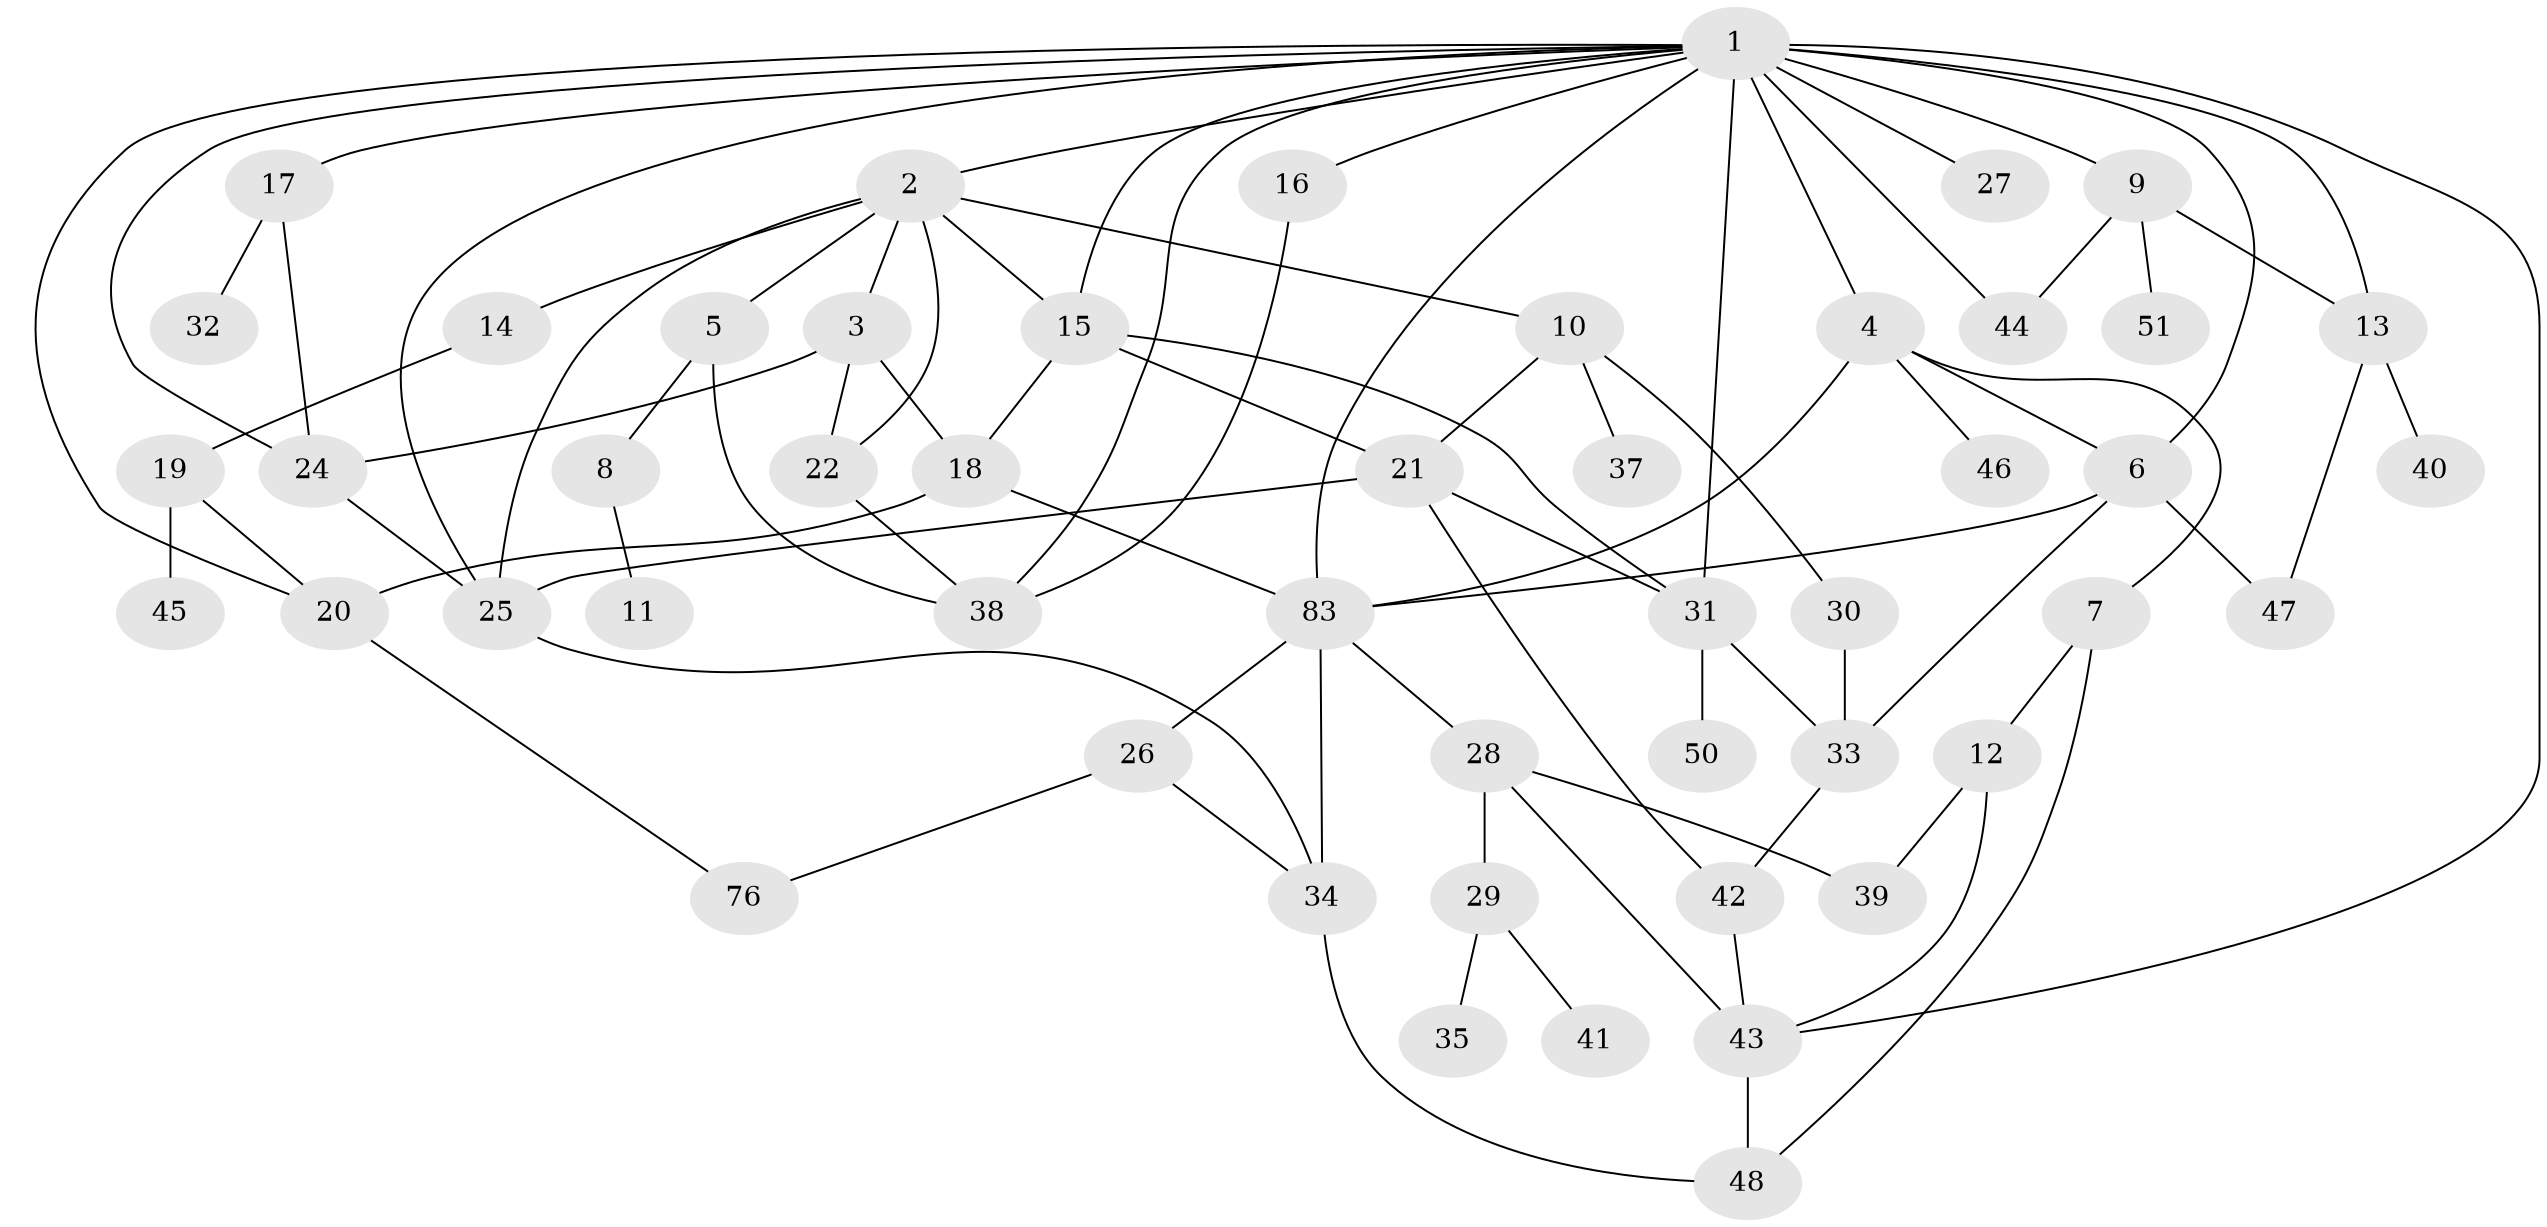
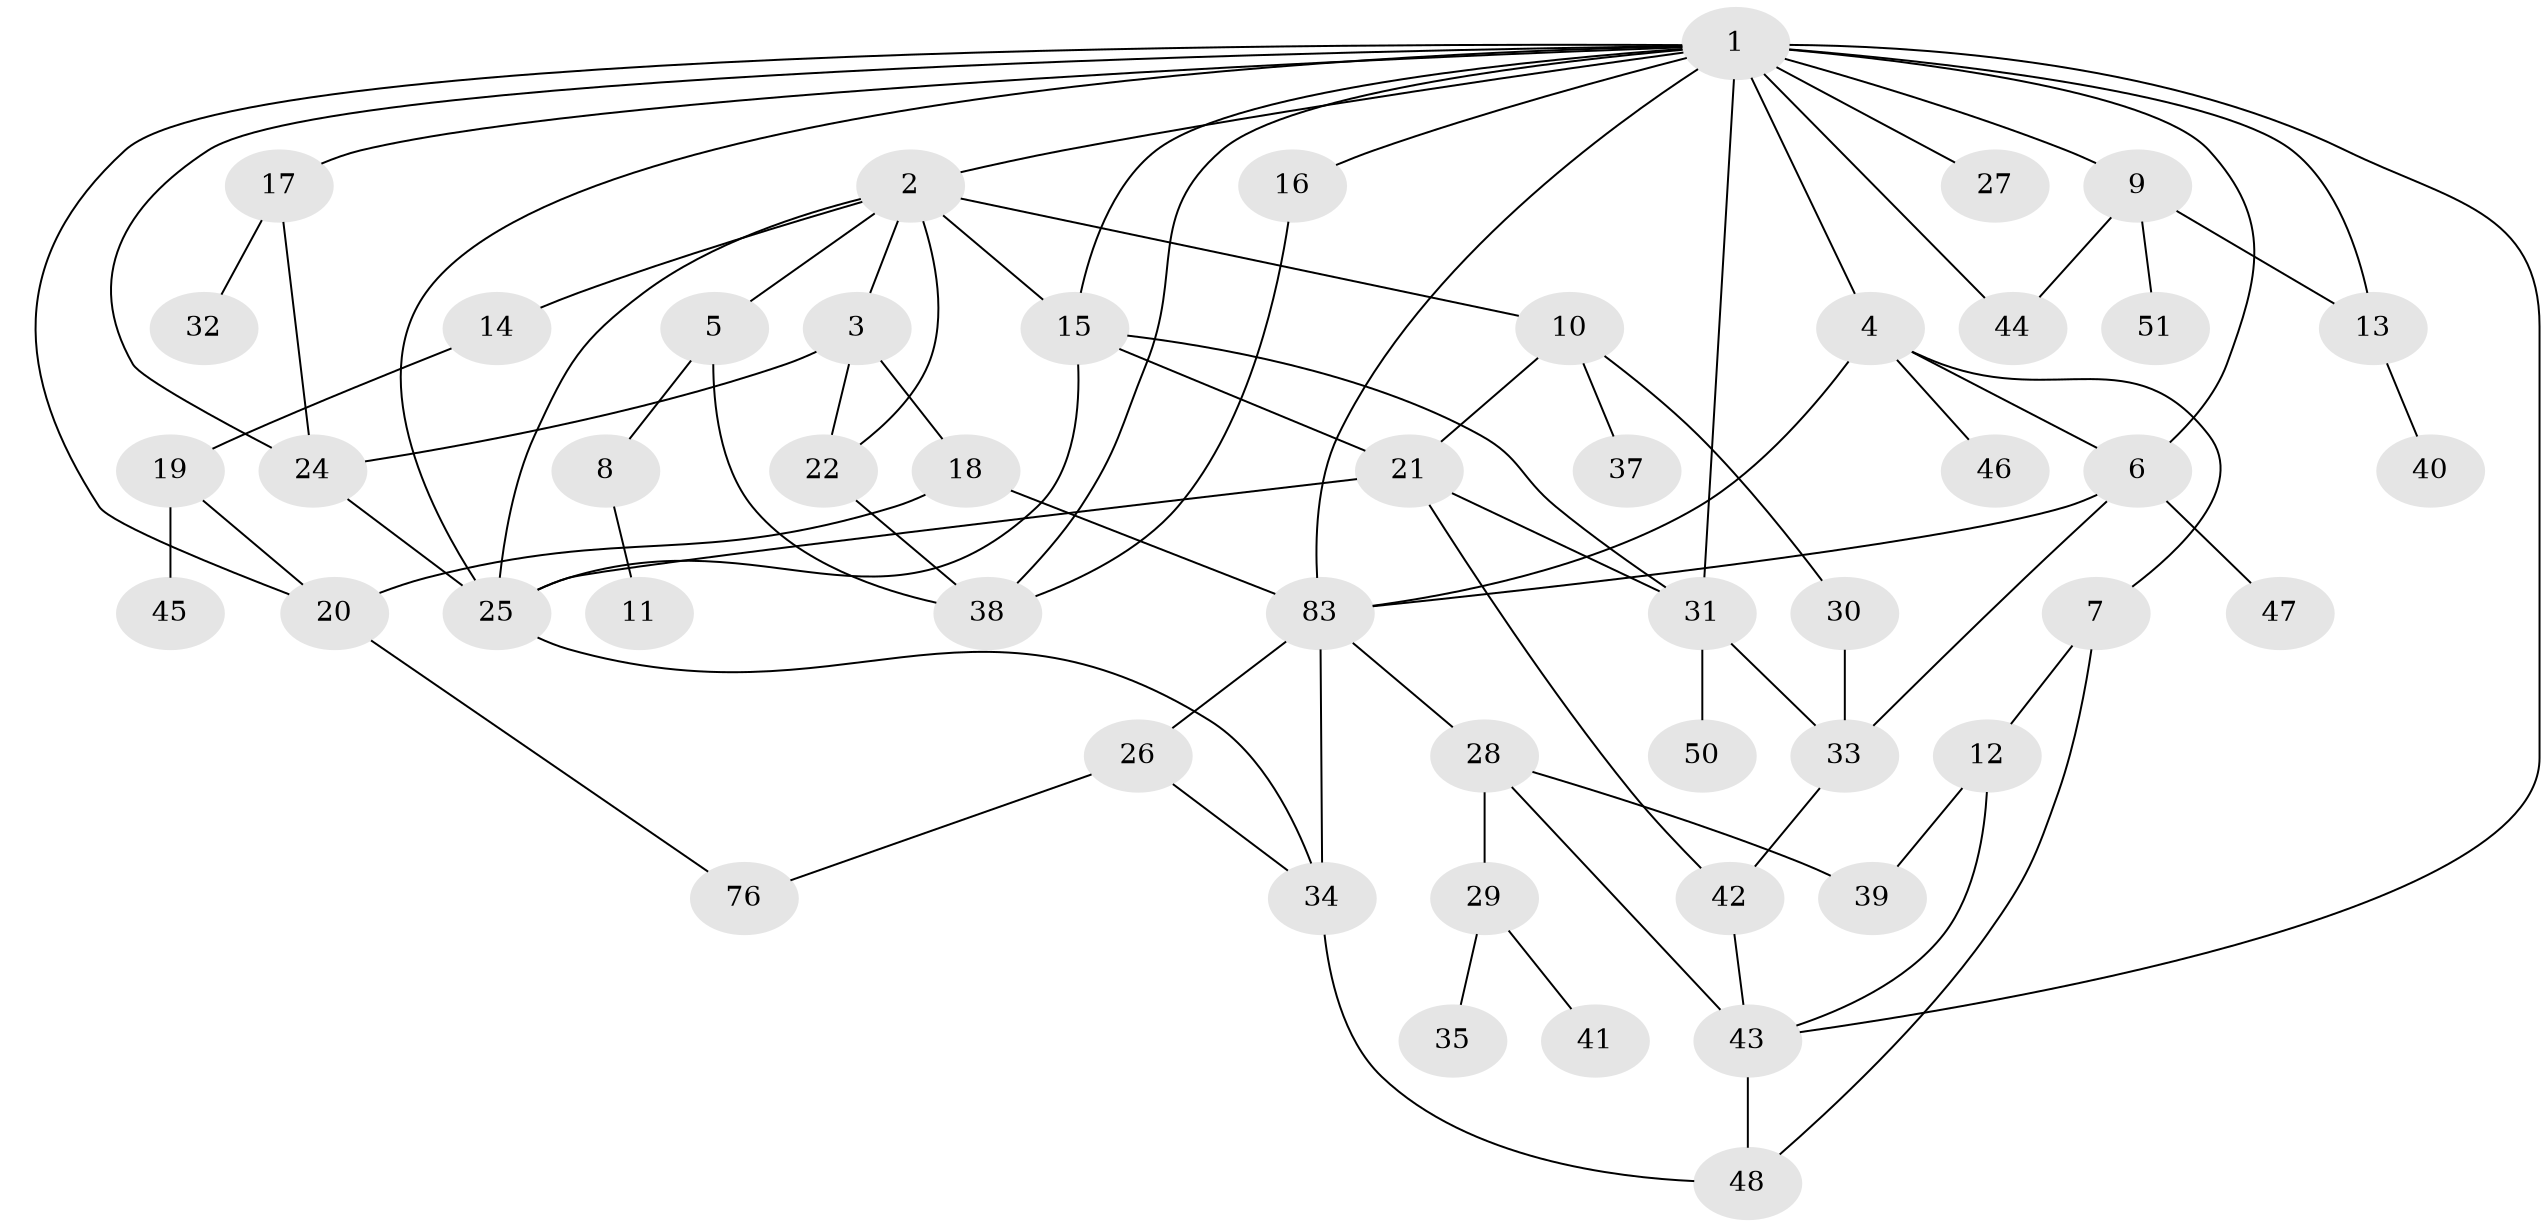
(1020, 400) -> (887, 575)
(2327, 471) -> none
